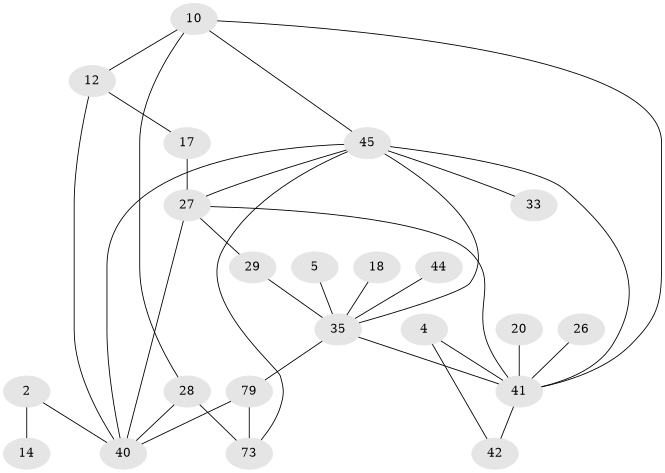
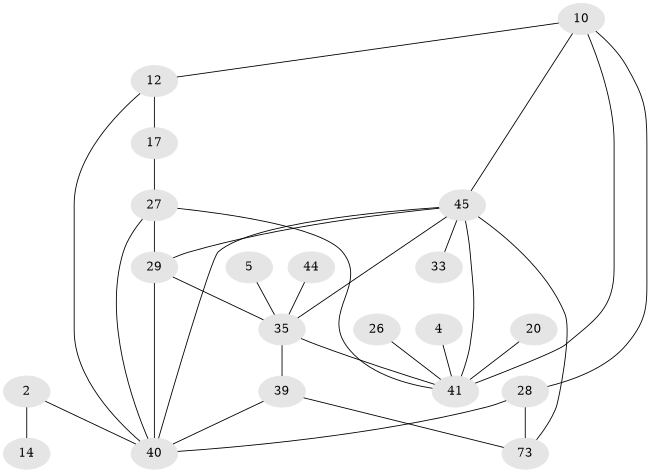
(276, 172) -> (305, 226)
(377, 267) -> none
none -> (154, 360)
(249, 392) -> (282, 392)
(495, 454) -> none
